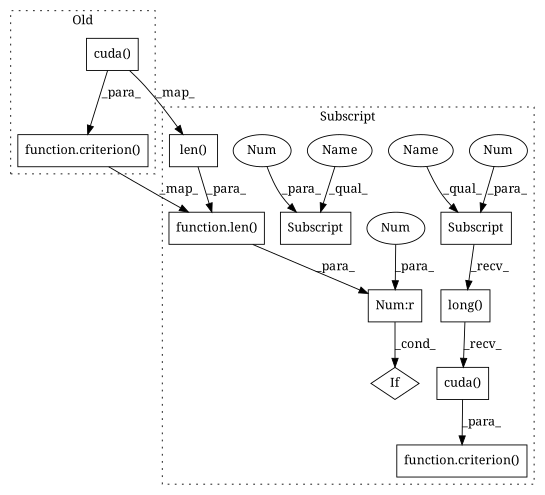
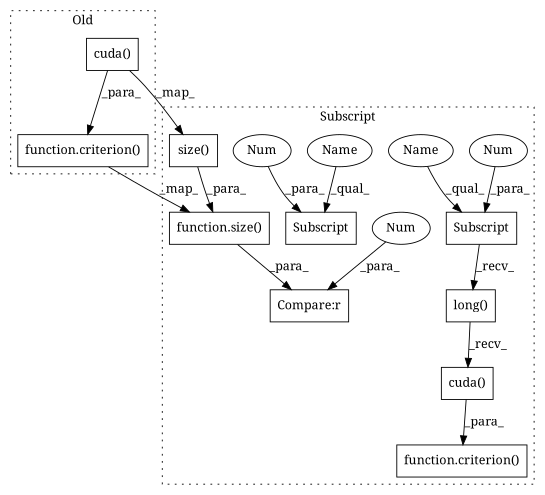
(193, 151) -> (193, 151)
(217, 228) -> (219, 228)
(395, 306) -> (309, 306)
(395, 383) -> none
